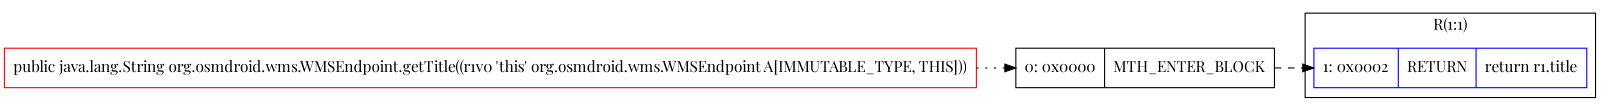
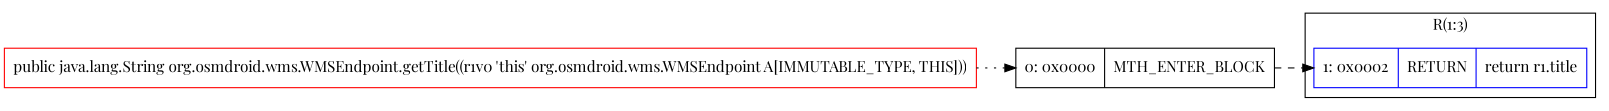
(1450, 26) -> (1450, 26)
